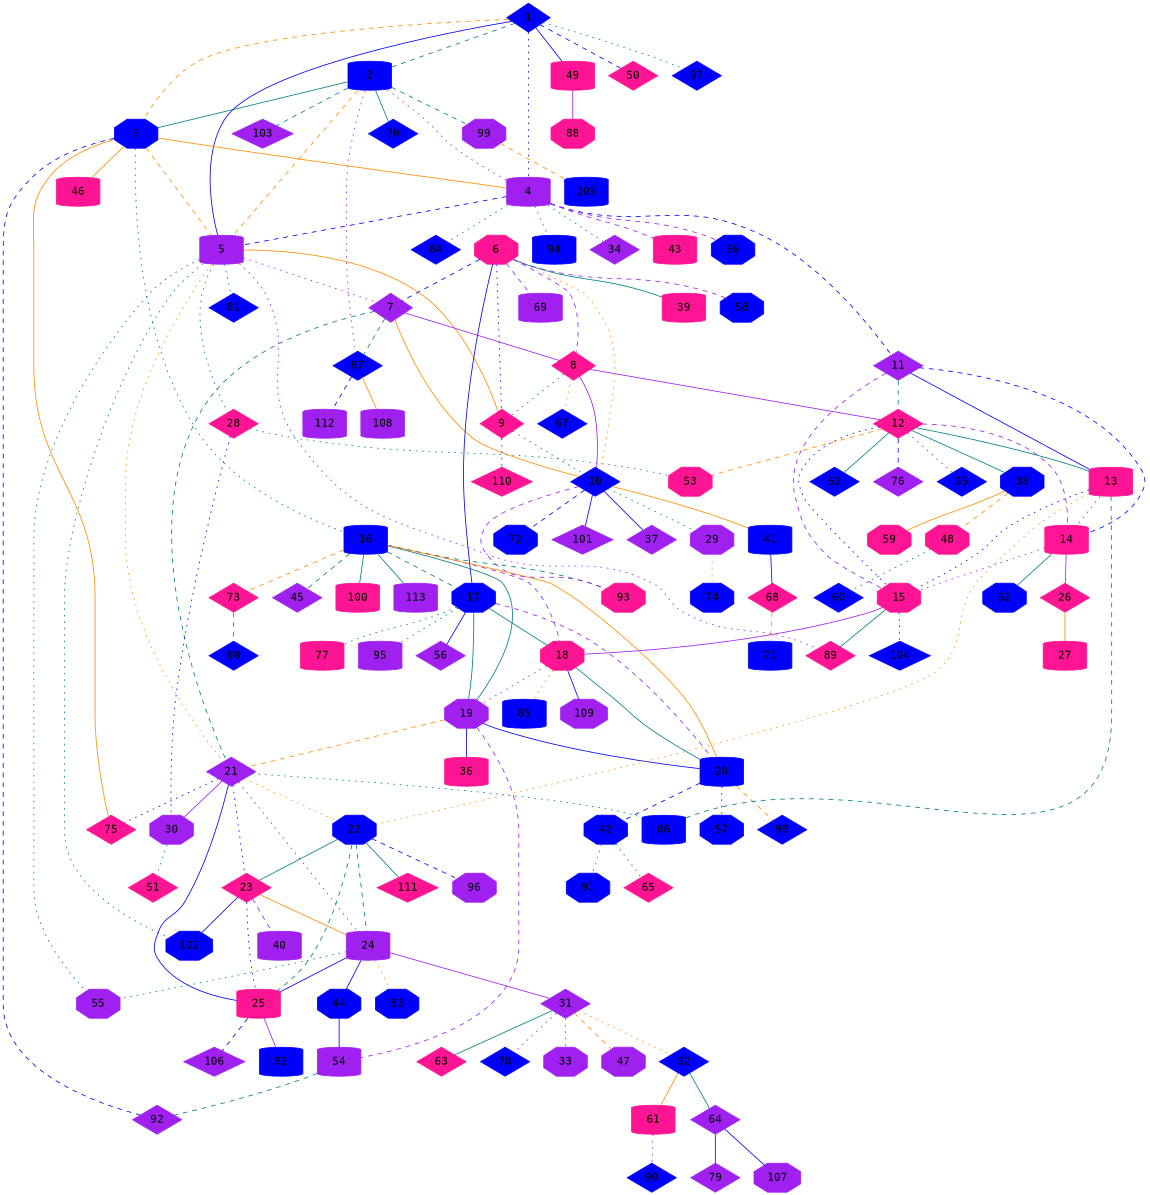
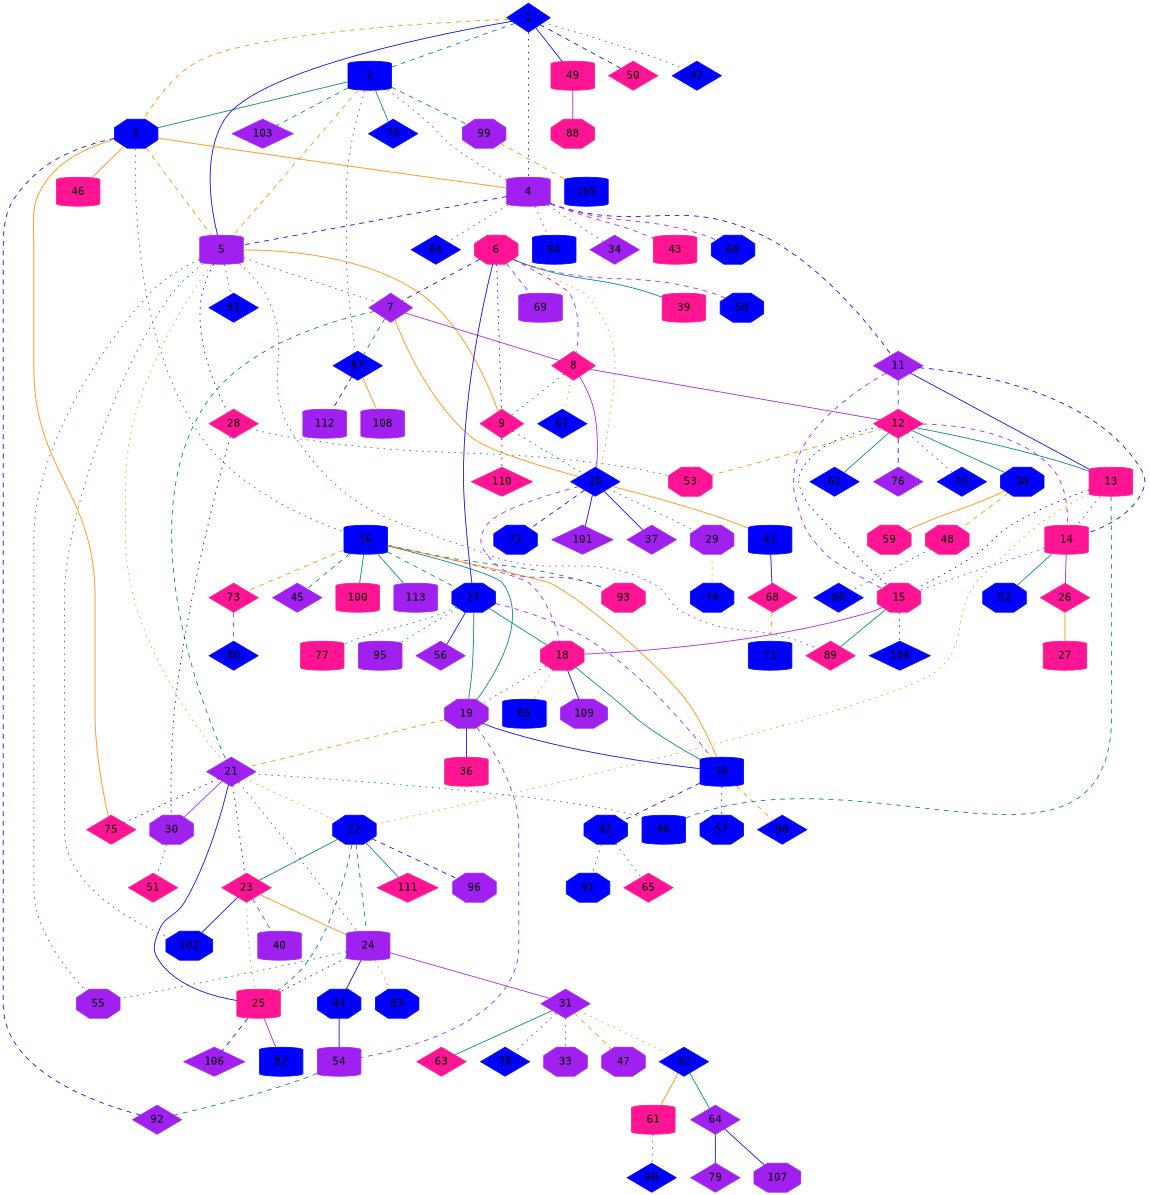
(202, 339) -> (202, 339)
(249, 946) -> (249, 946)
(313, 975) -> (313, 975)
